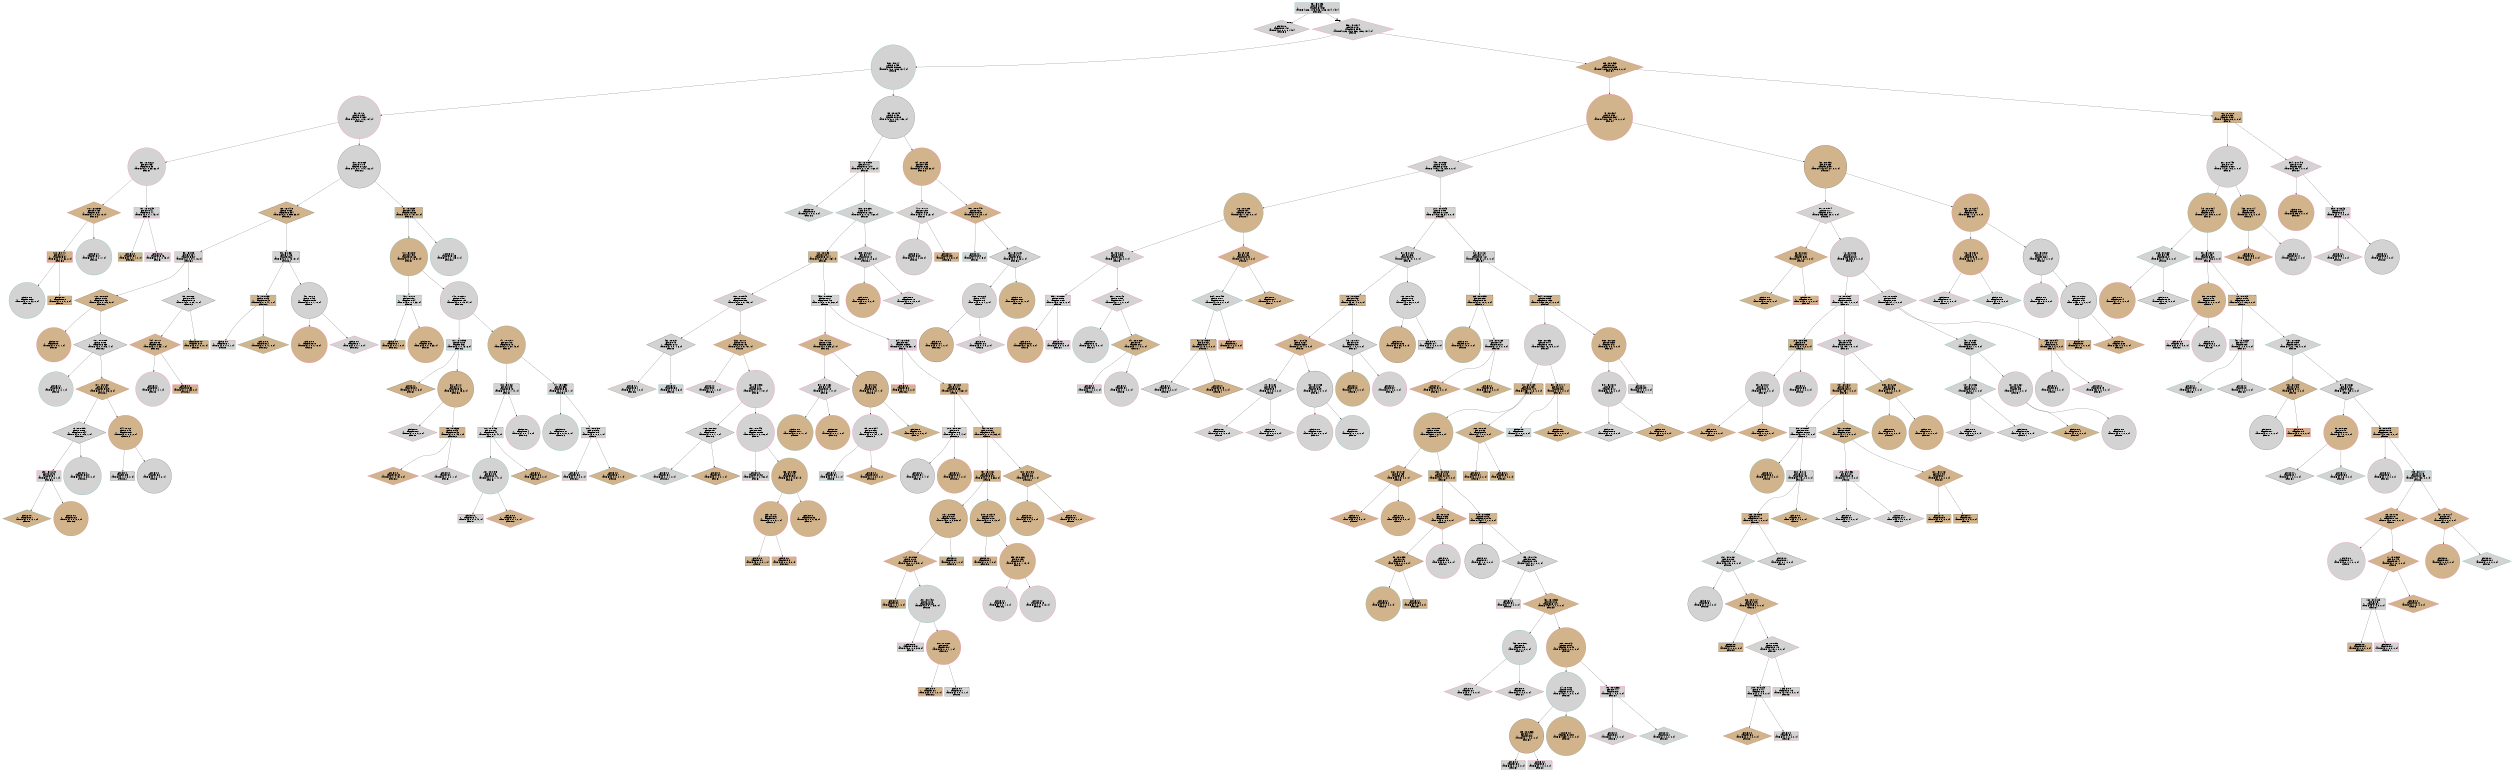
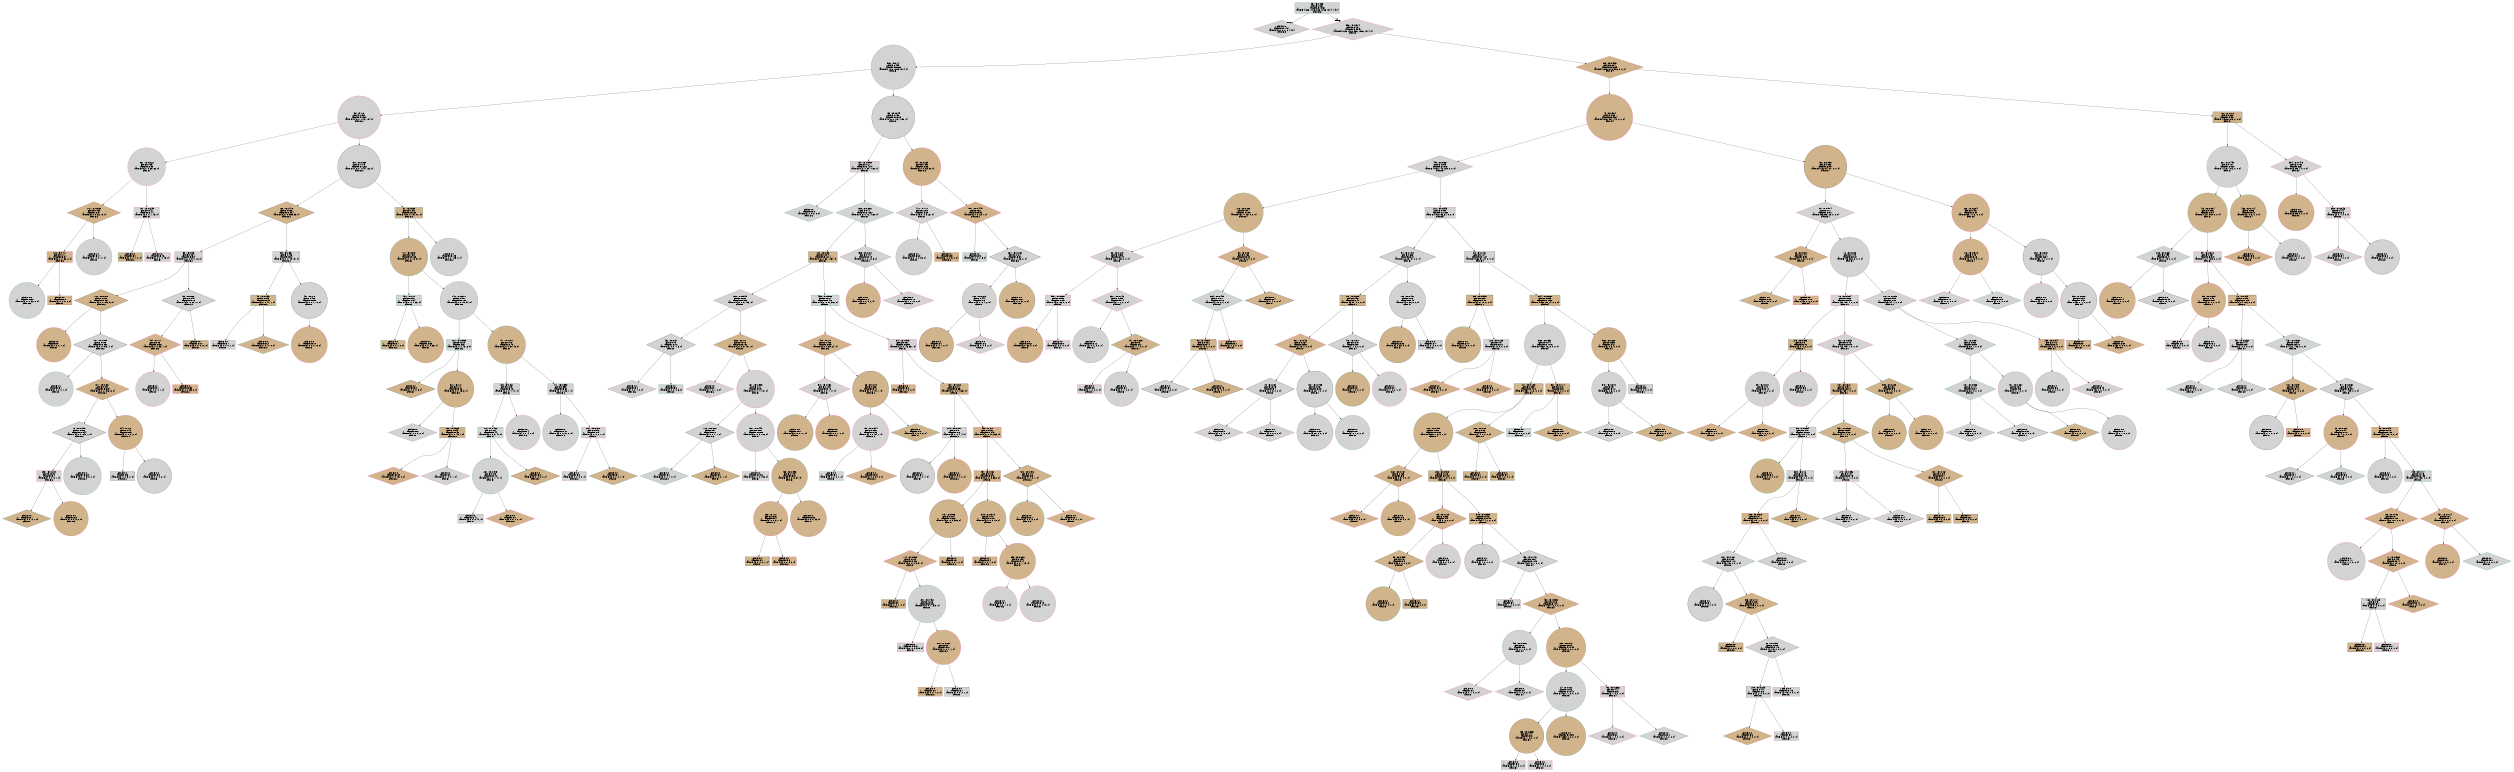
(196, 345) -> (196, 345)
(354, 345) -> none
(1487, 389) -> (1487, 389)
